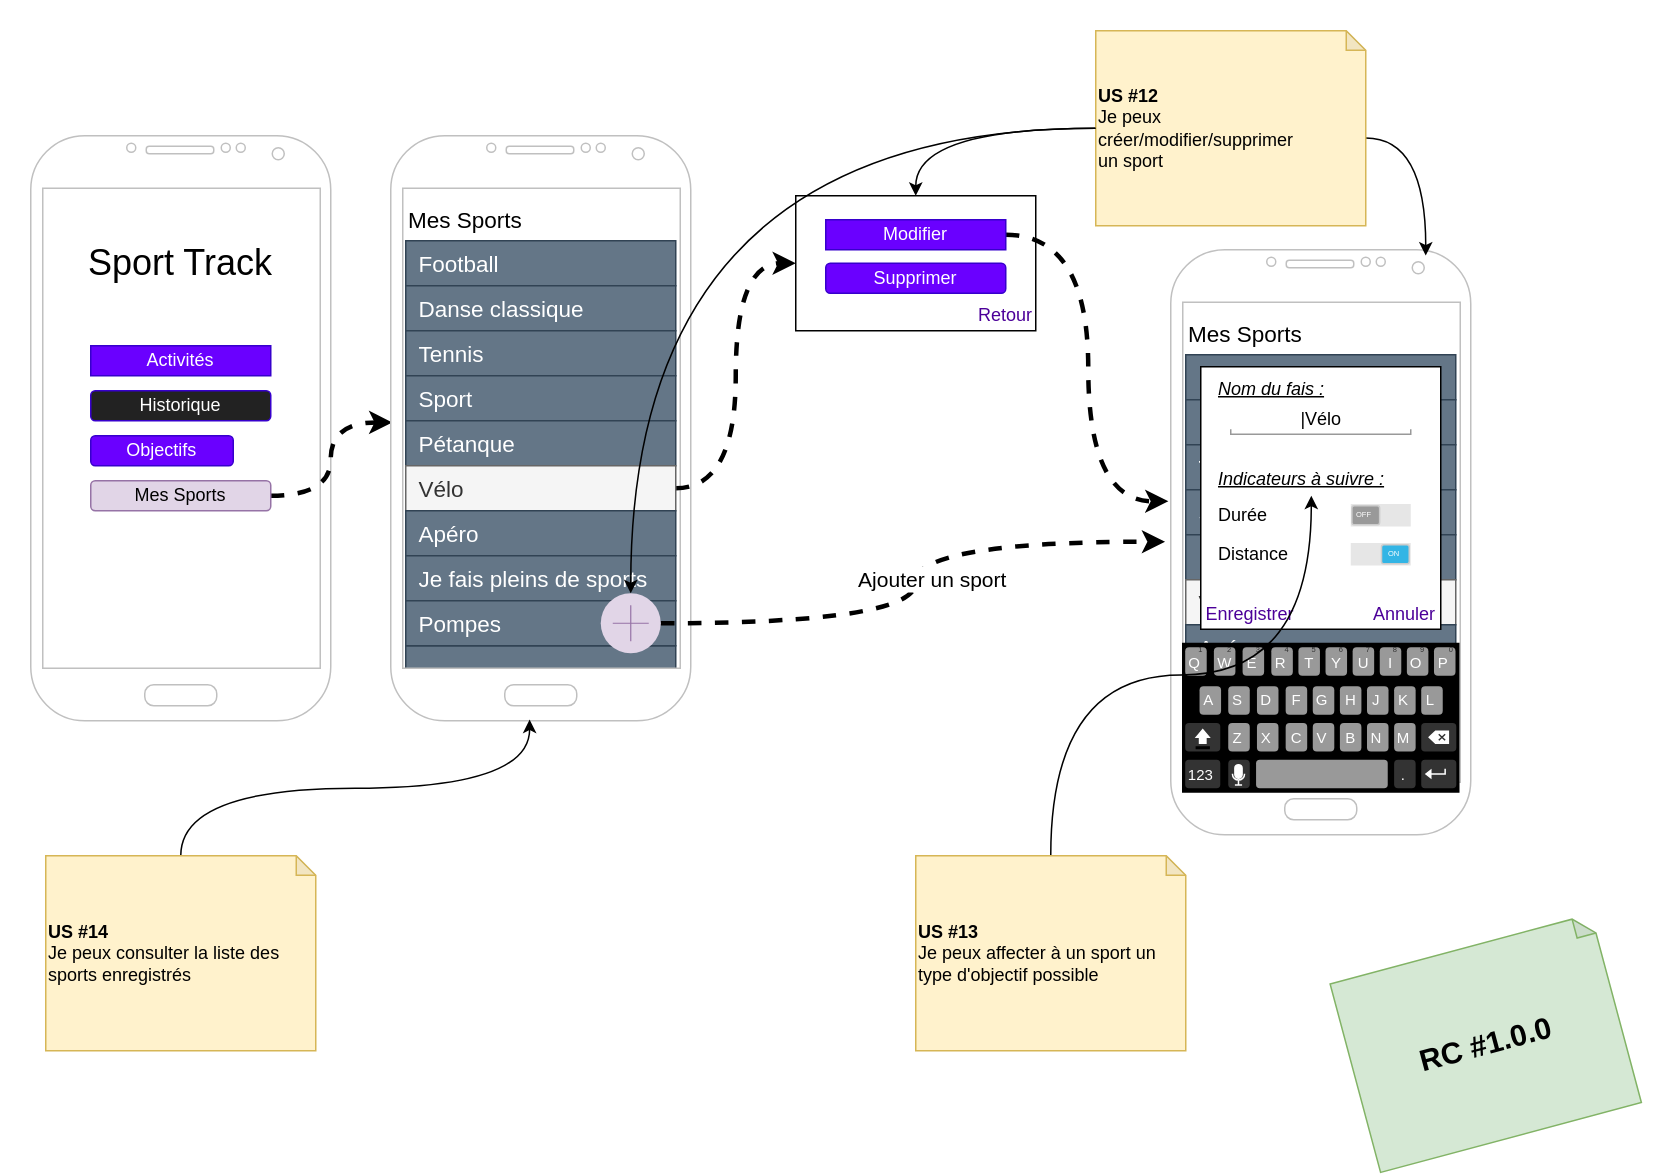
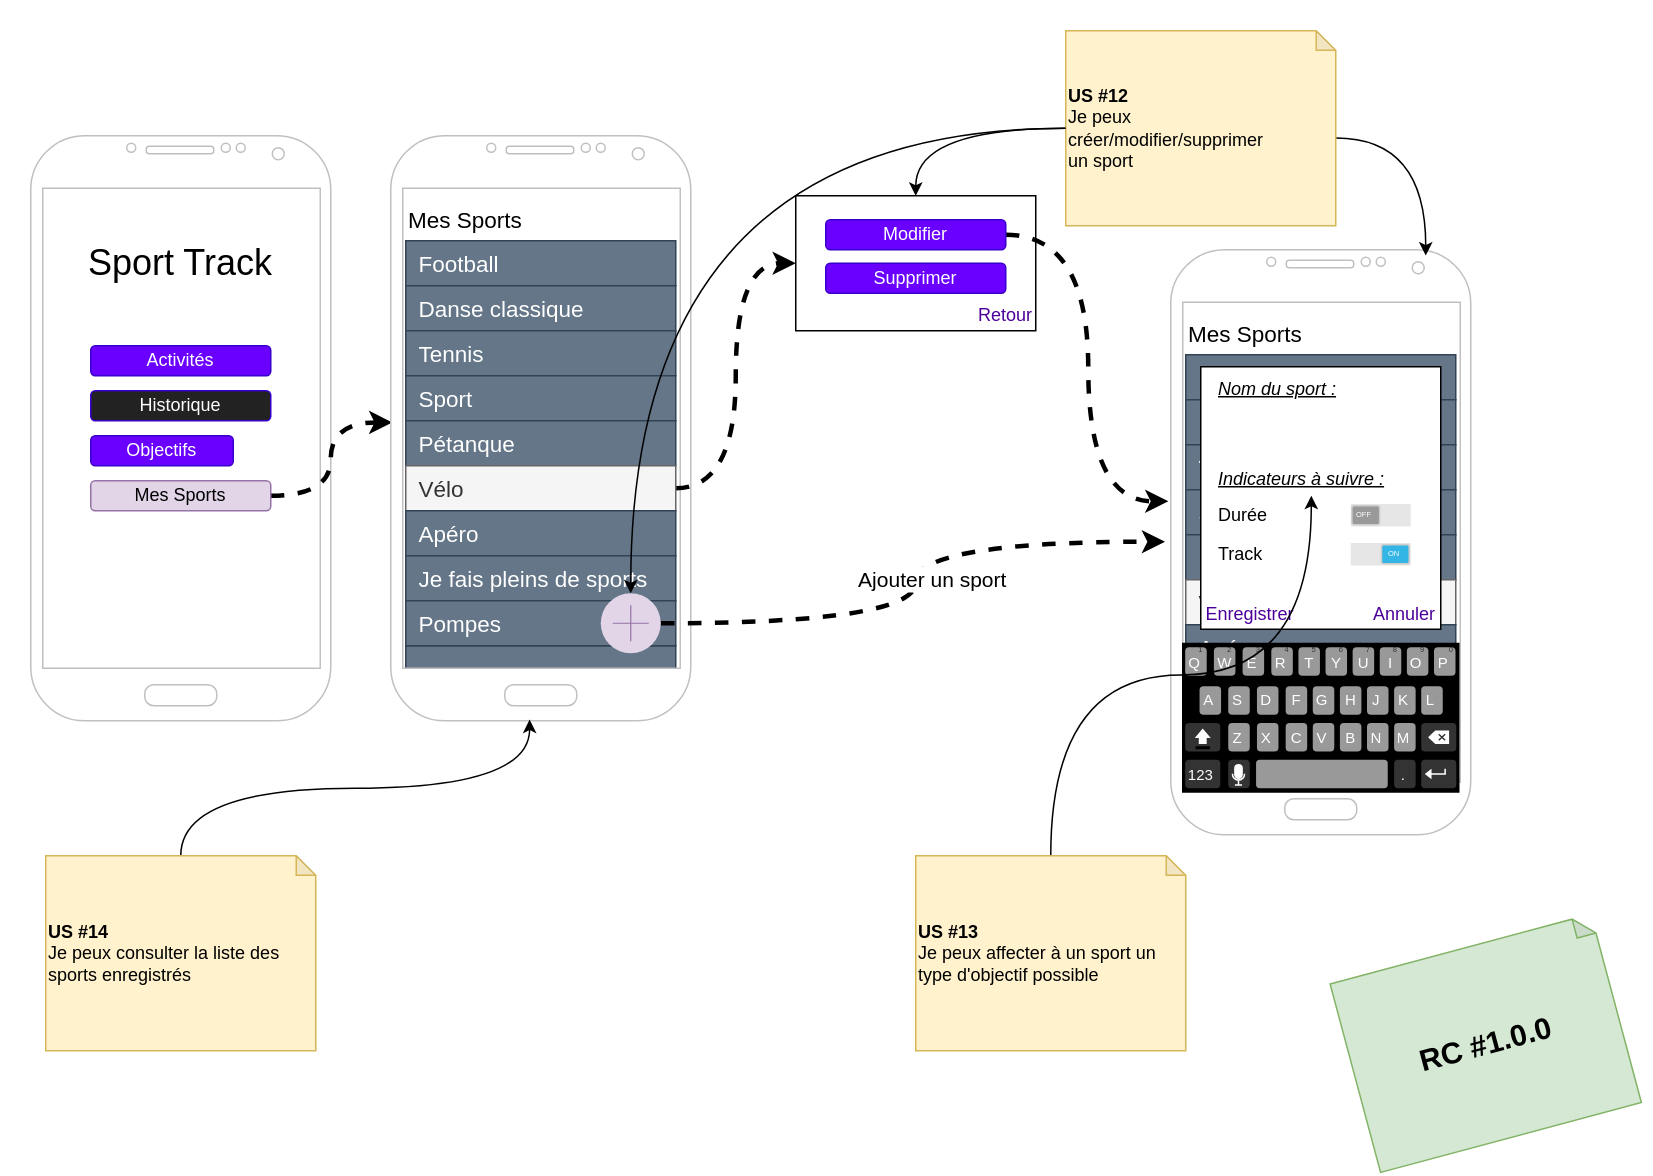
(1231, 128) -> (1201, 128)
(916, 235) -> (916, 235)
(181, 361) -> (181, 361)
(1273, 389) -> (1280, 389)
(1321, 419) -> none
(1257, 554) -> (1244, 554)
